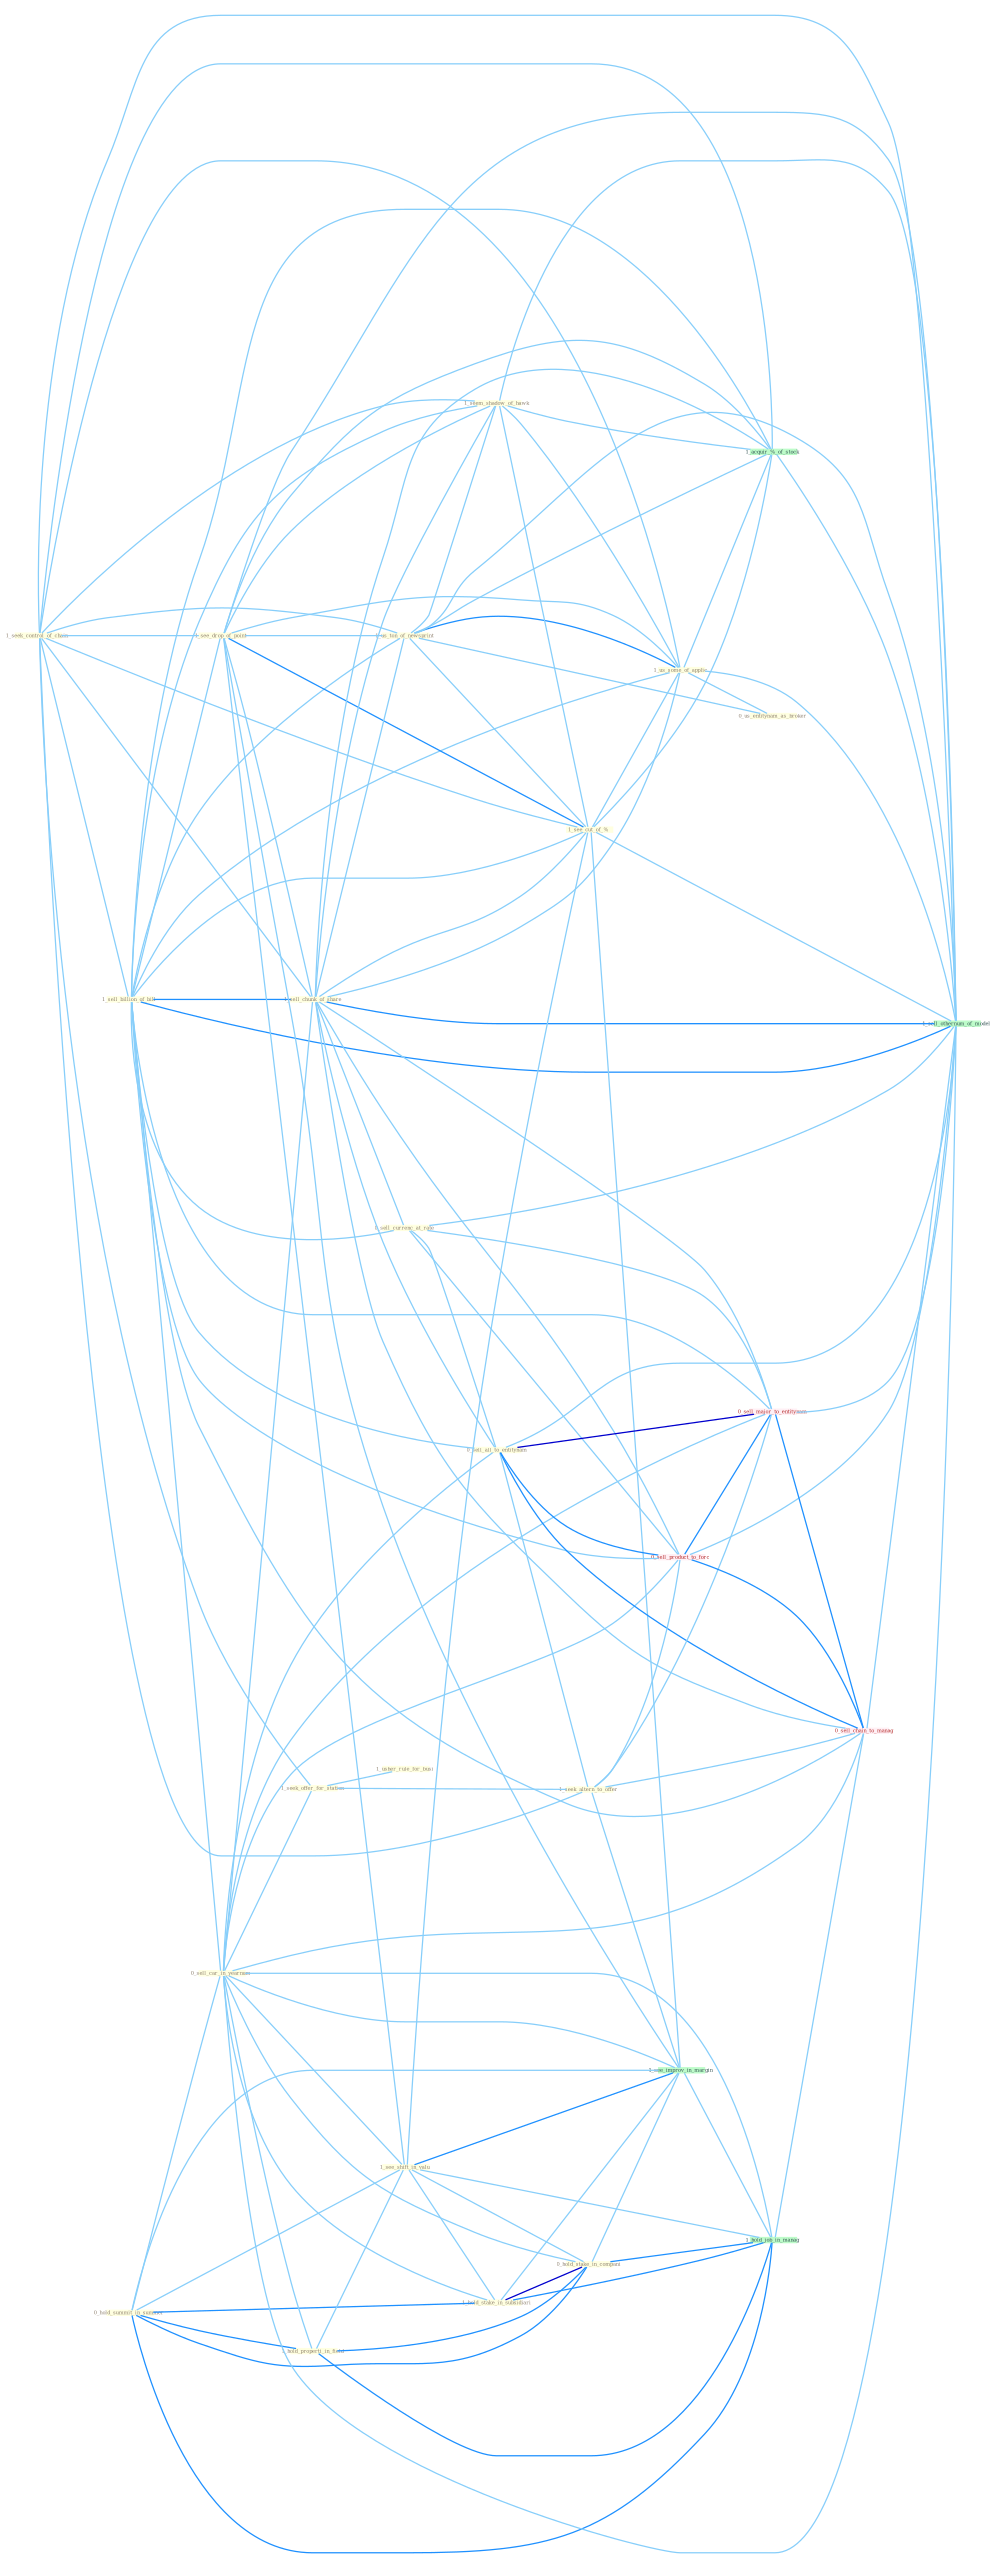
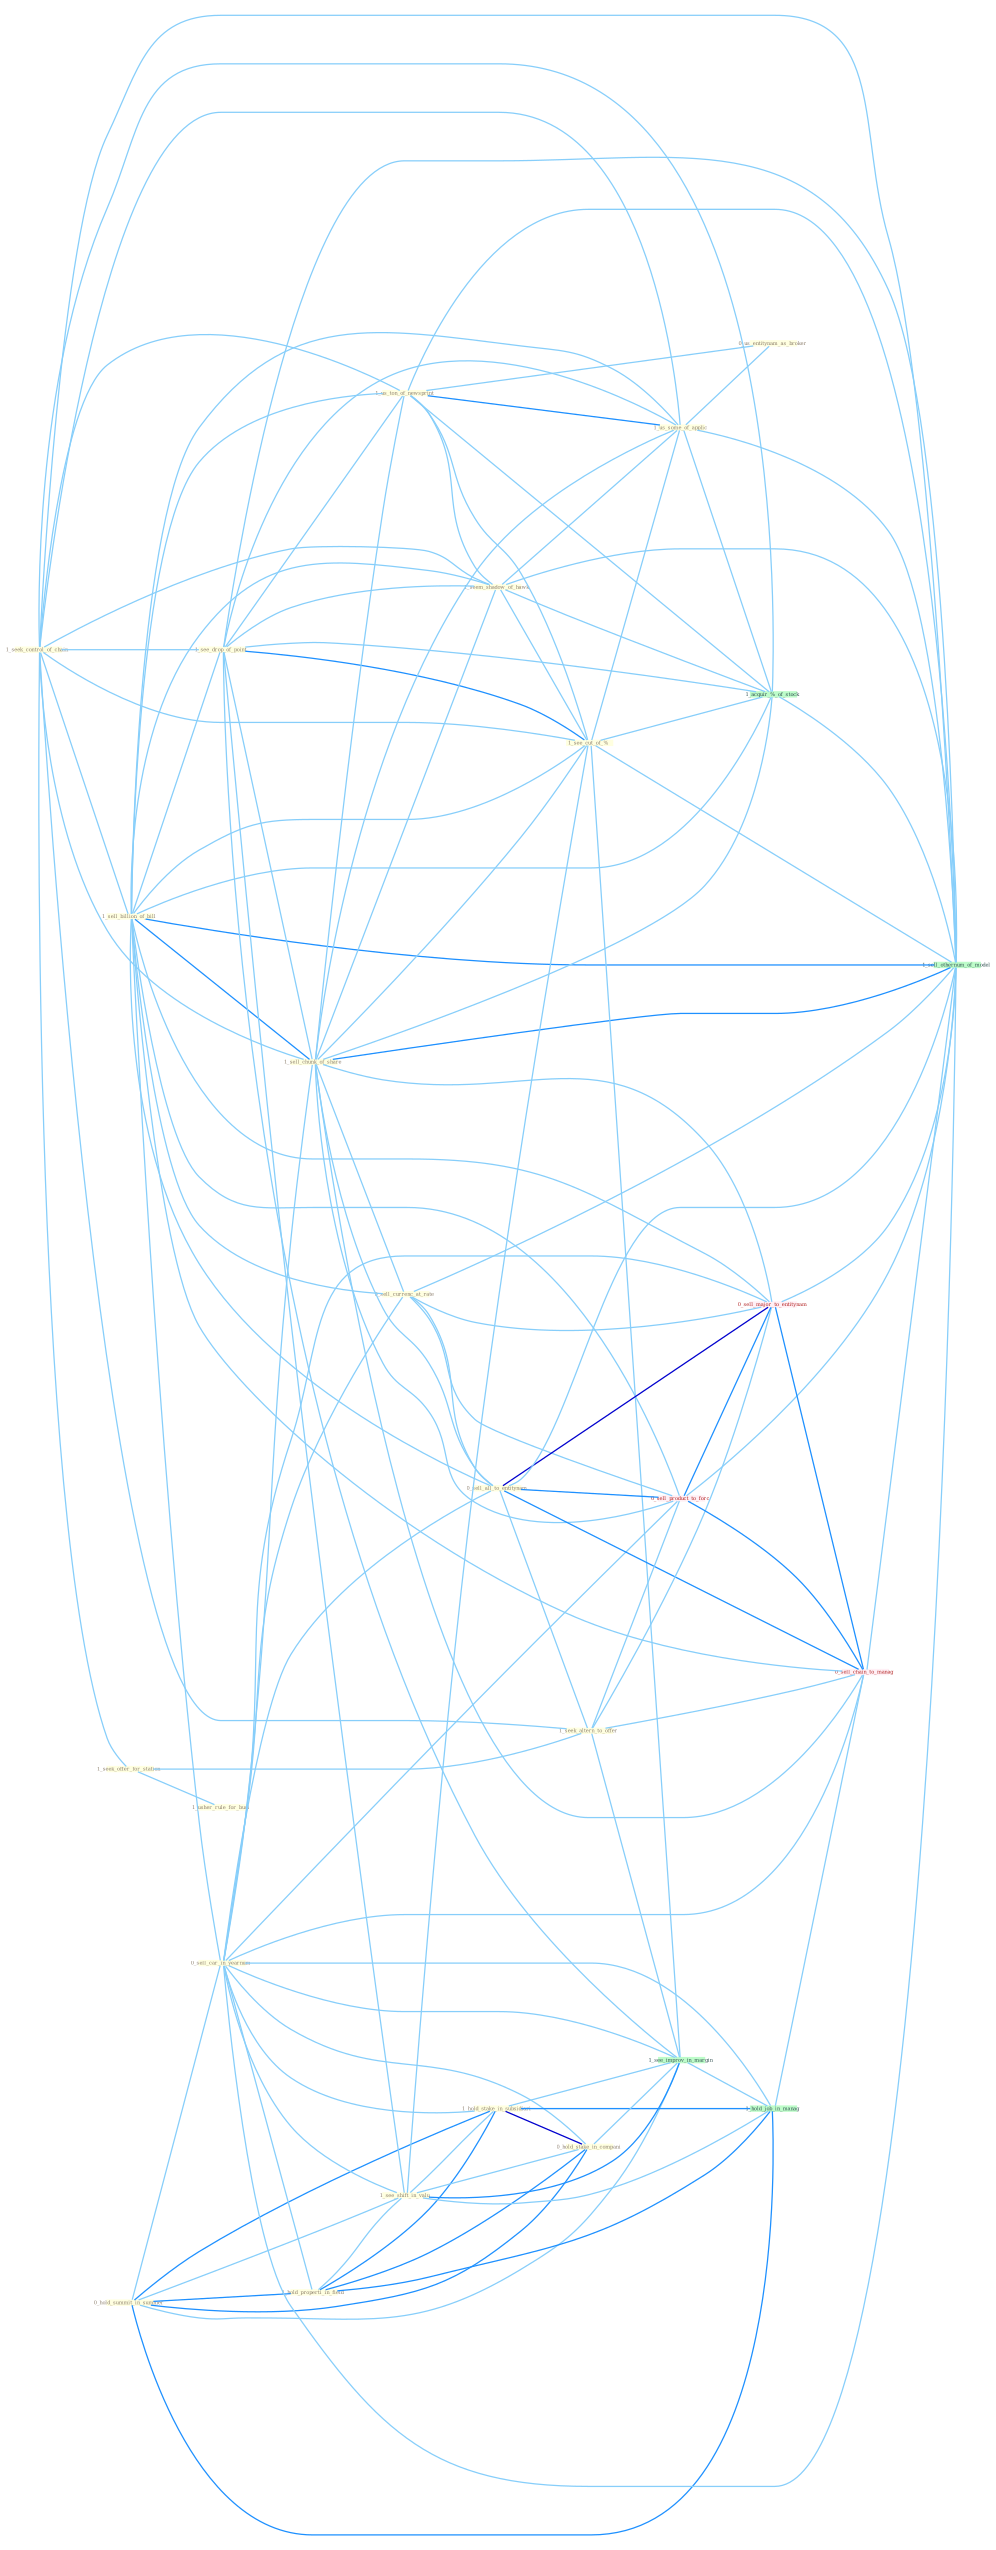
(268, 1881) -> (275, 1563)
none -> (423, 2215)
(682, 2252) -> none
